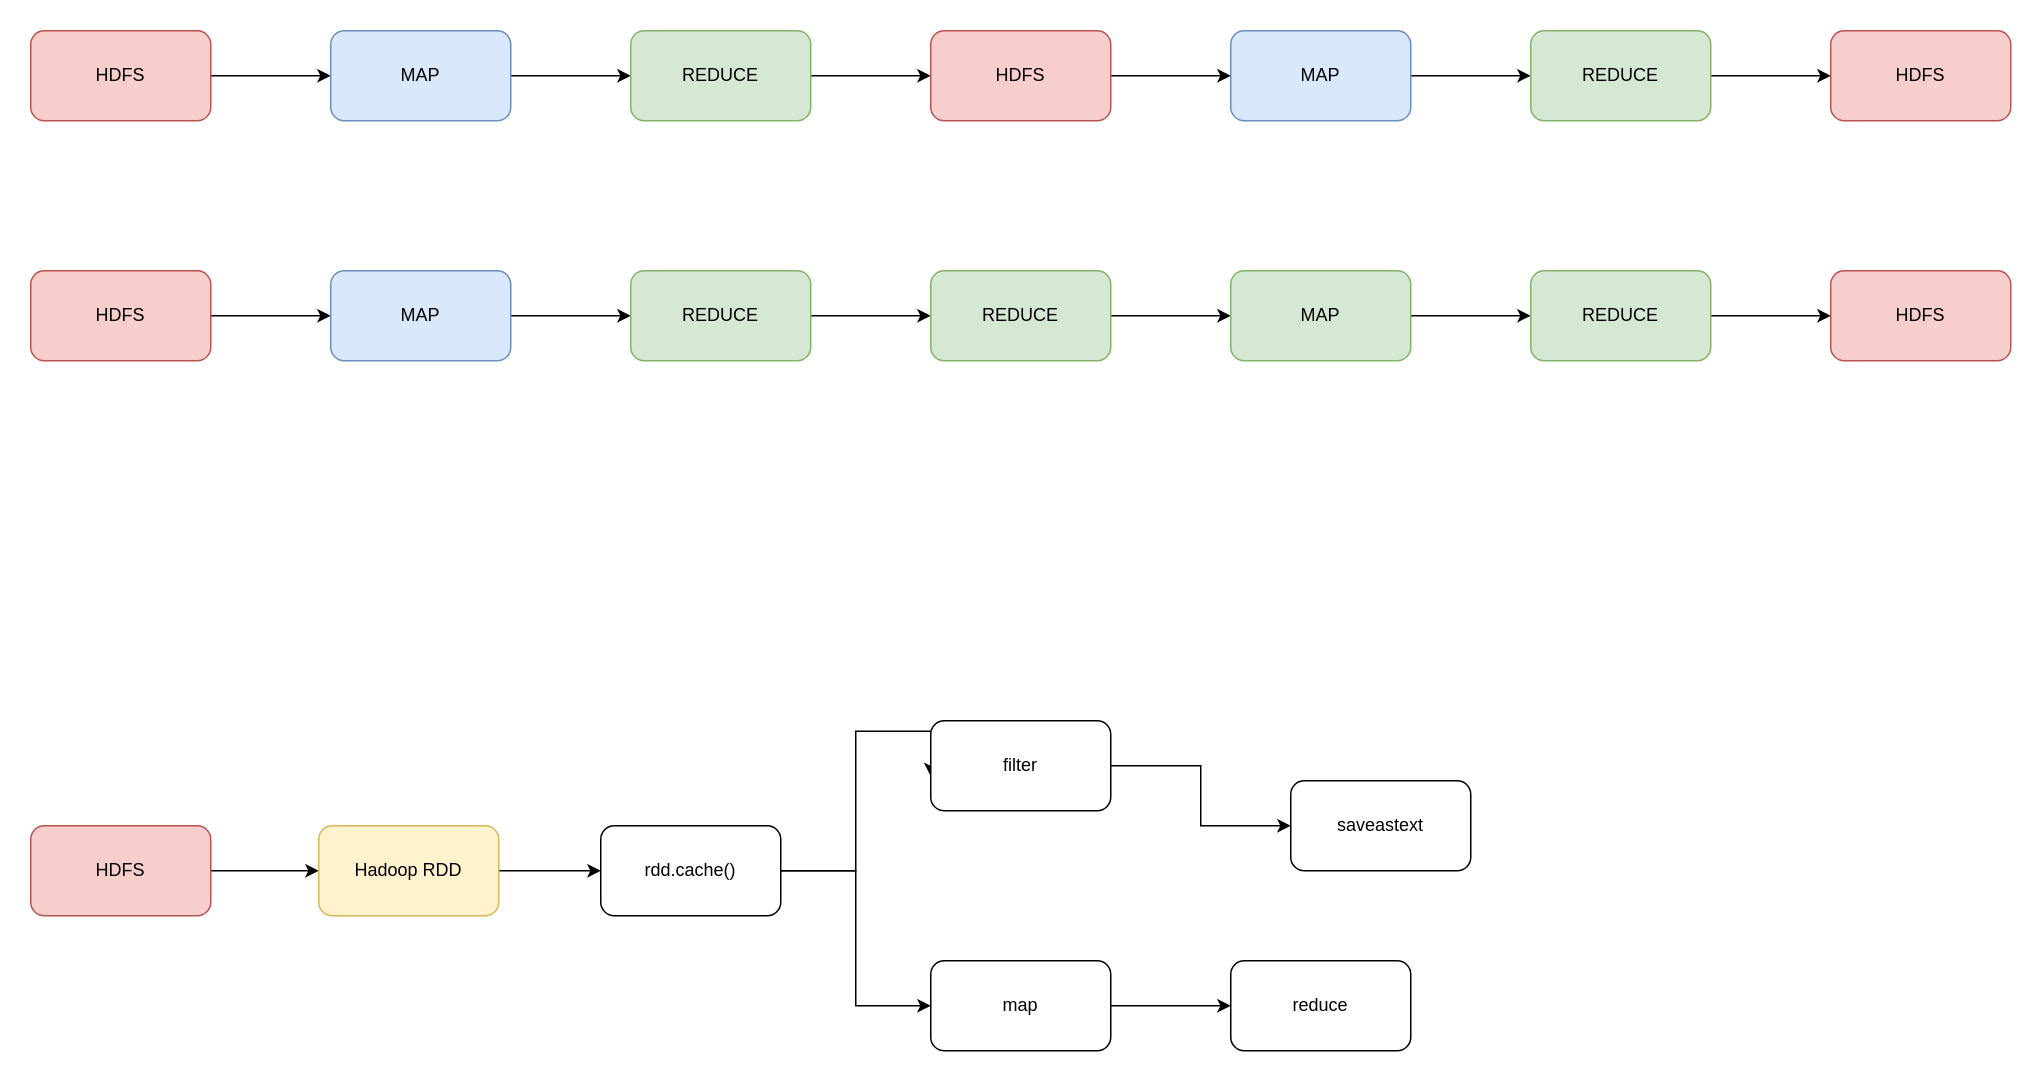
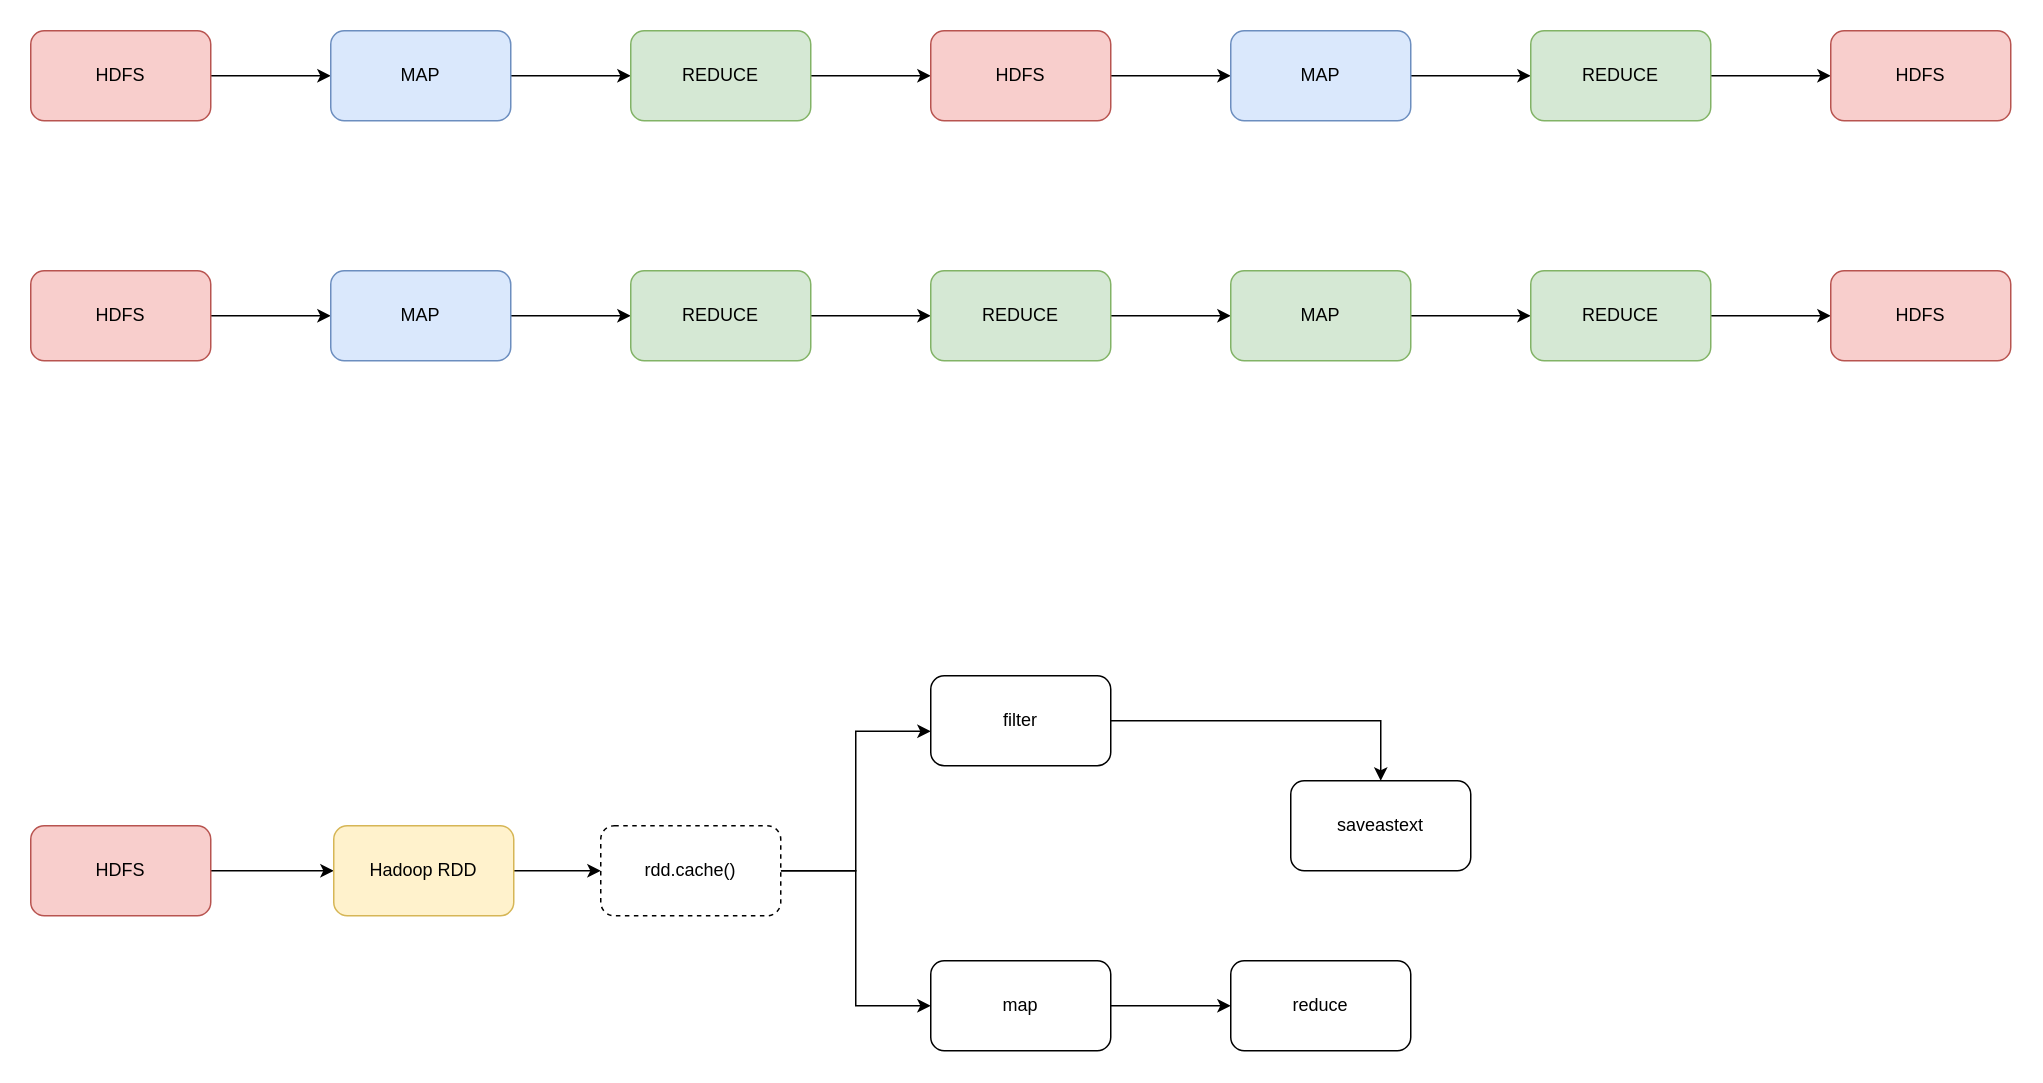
(1021, 766) -> (1021, 721)
(409, 871) -> (424, 871)
(691, 871) -> (691, 871)
